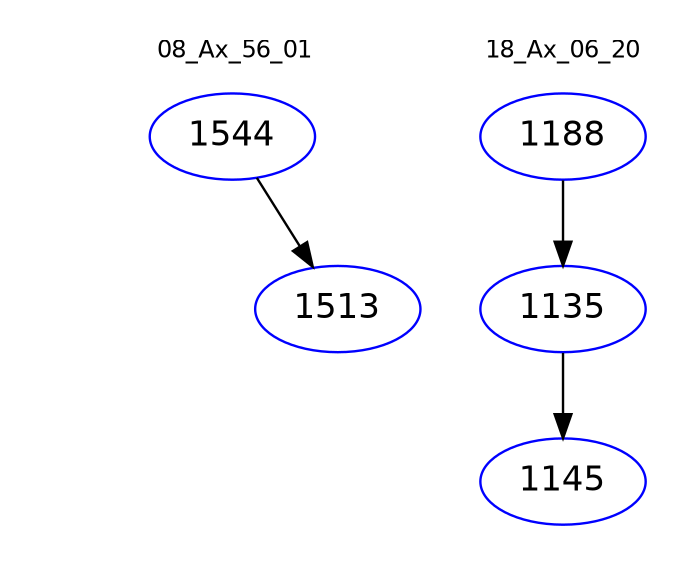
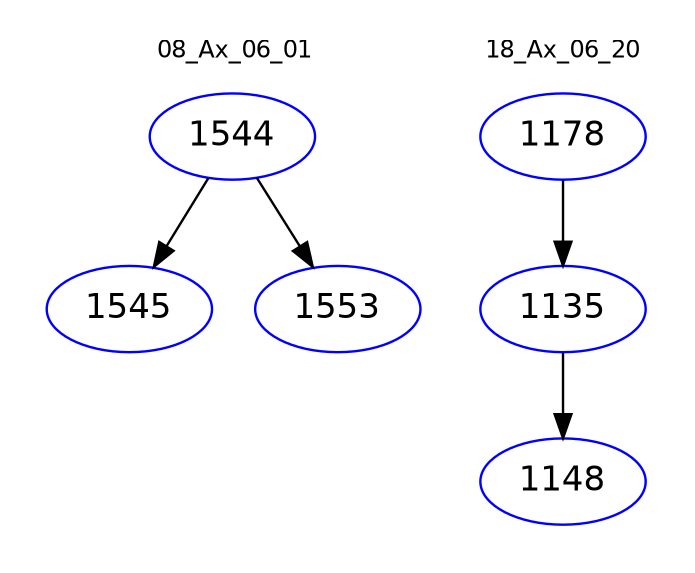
(235, 52) -> (235, 52)
(563, 137) -> (563, 137)
none -> (129, 309)
(338, 309) -> (338, 309)
(563, 482) -> (563, 482)
